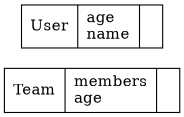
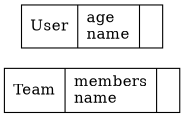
(88, 98) -> (96, 98)
